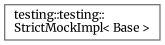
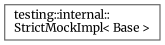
(82, 22) -> (82, 22)
